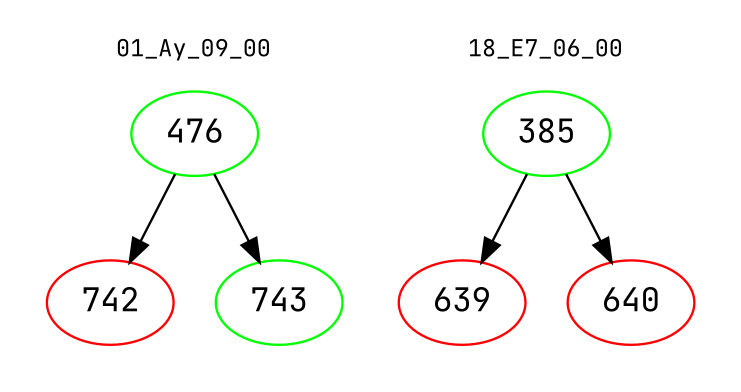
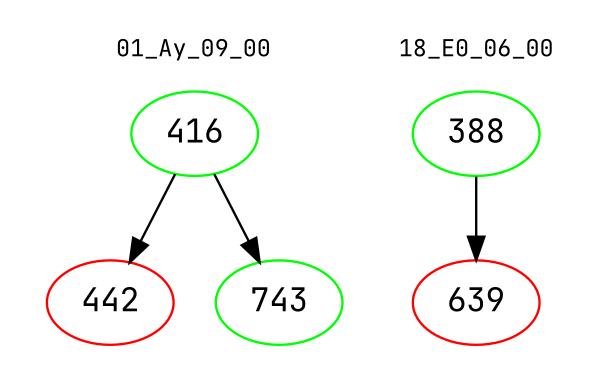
(547, 50) -> (477, 50)
(195, 134) -> (195, 134)
(547, 134) -> (476, 134)
(110, 303) -> (110, 303)
(631, 303) -> none
